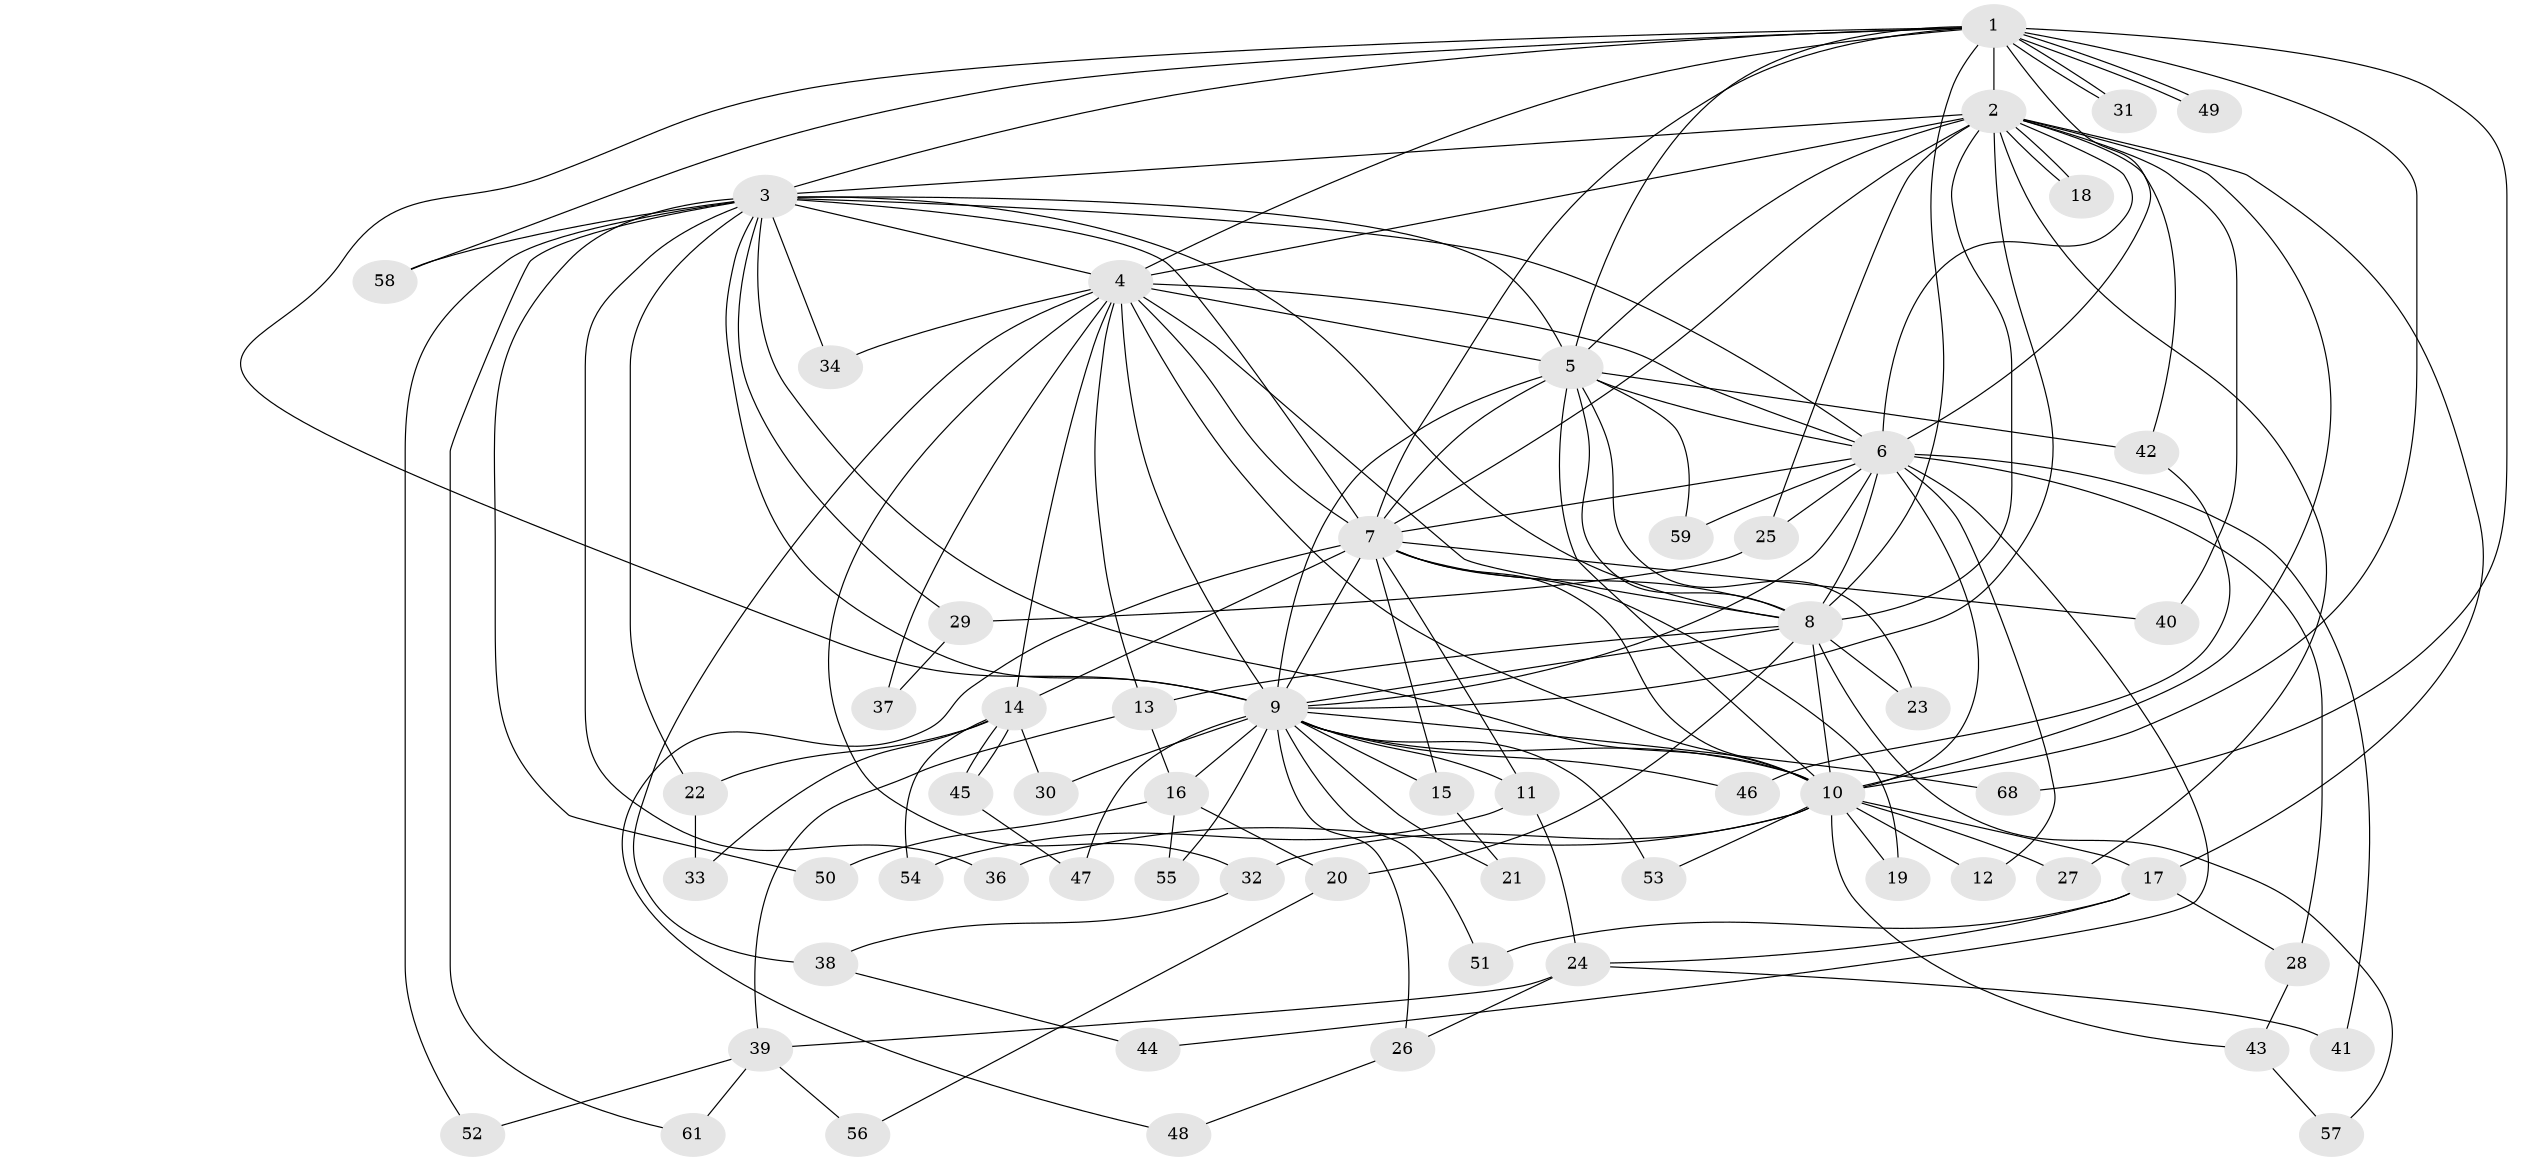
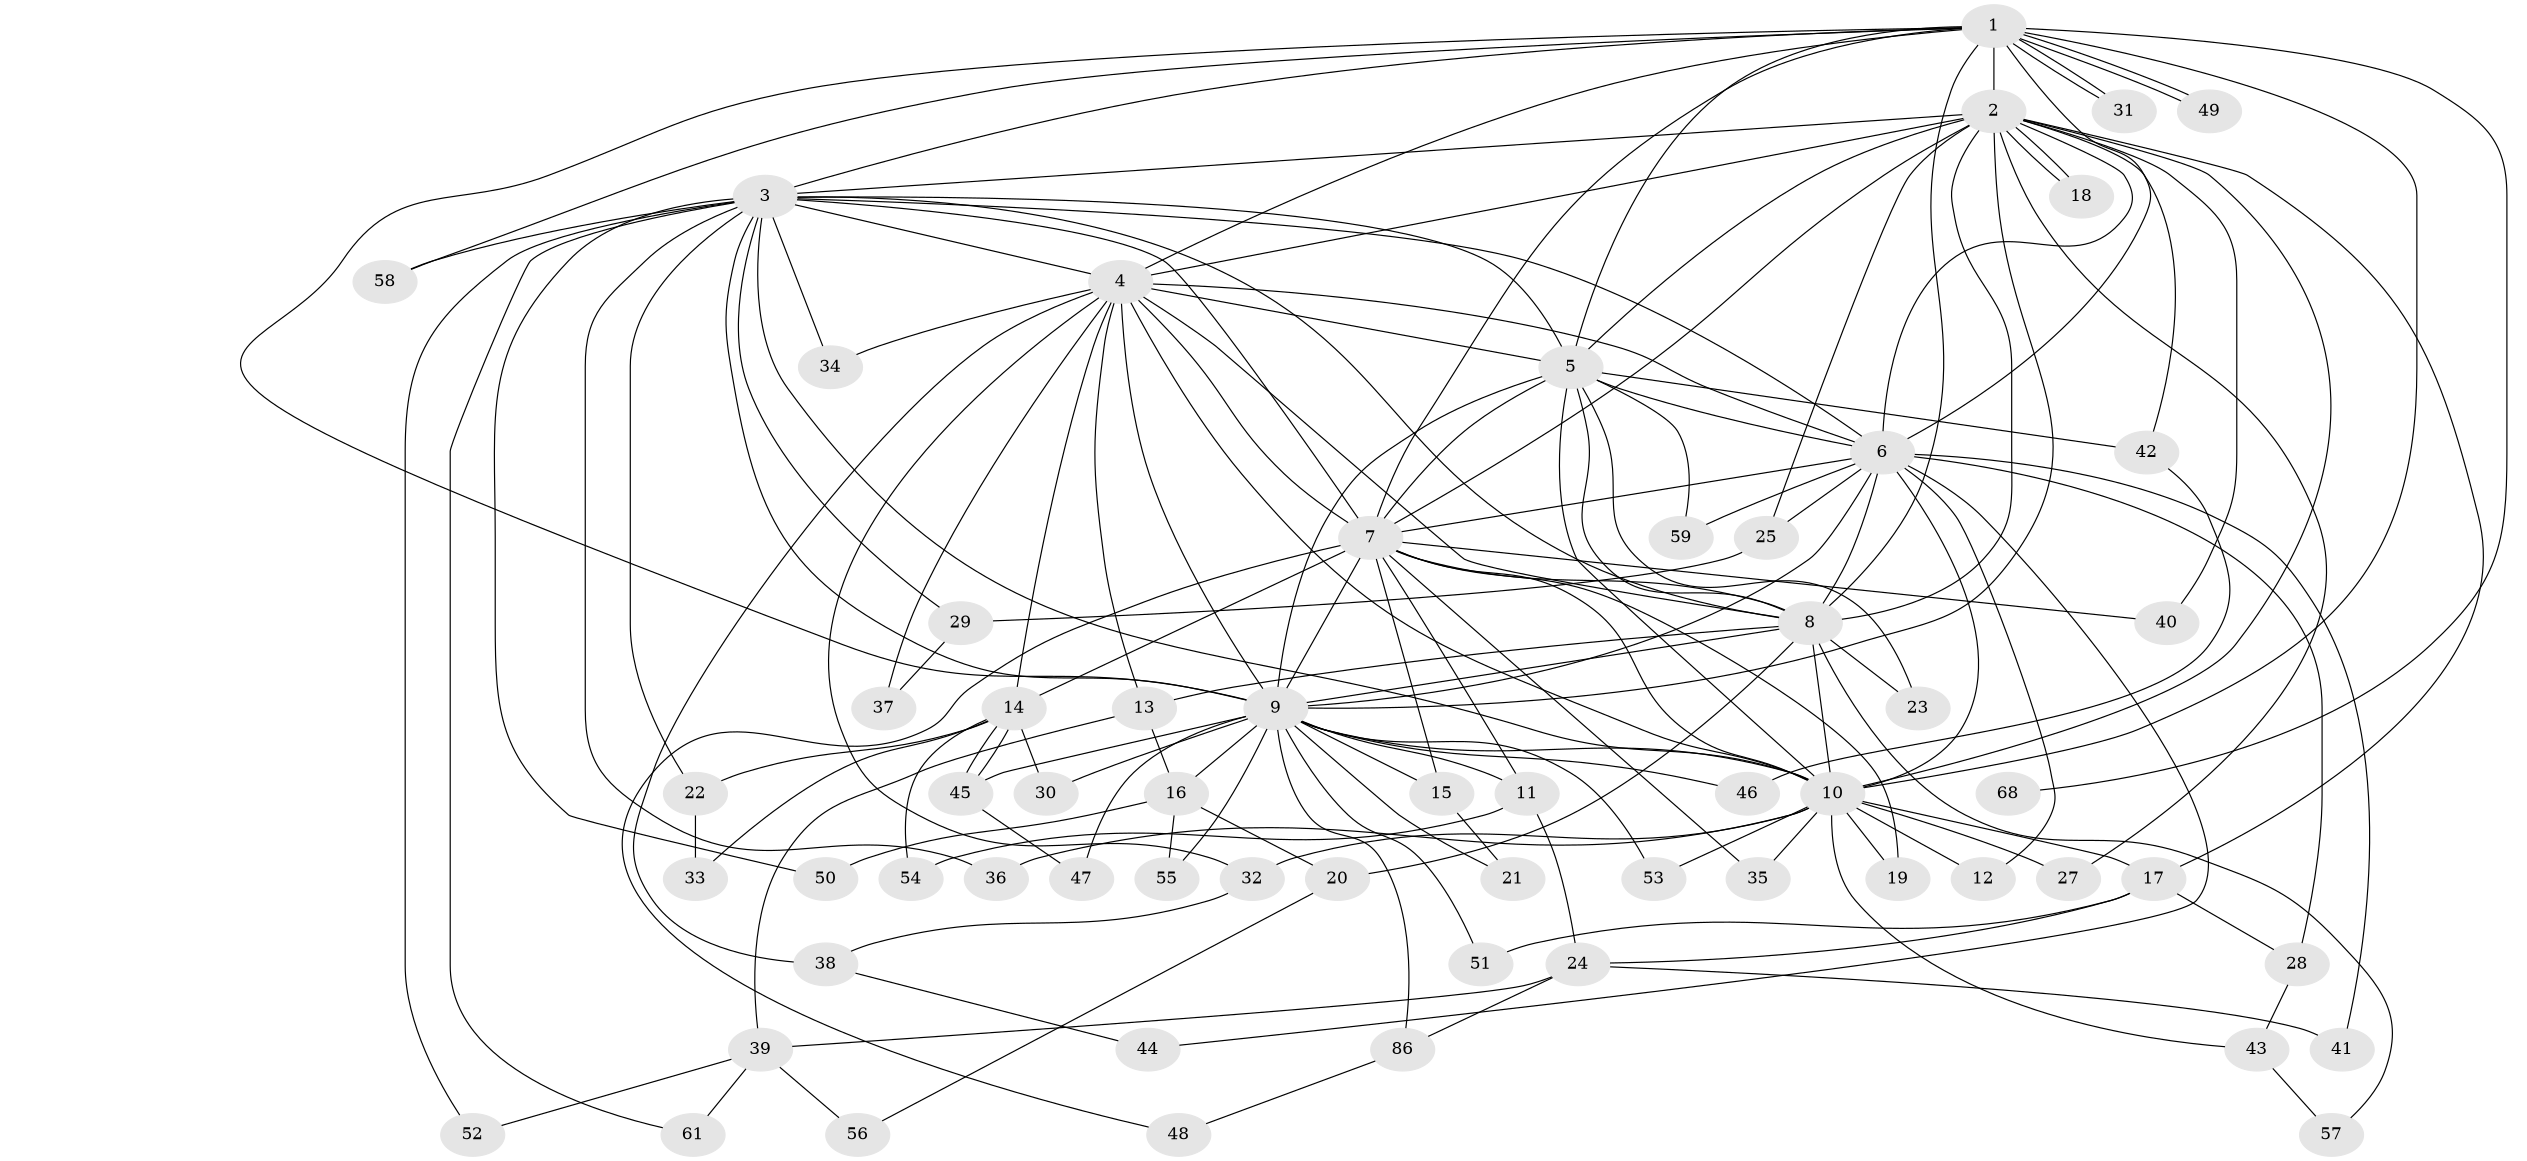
(1509, 732) -> (1115, 746)
none -> (1758, 879)
(1403, 1050) -> (1403, 1050)
